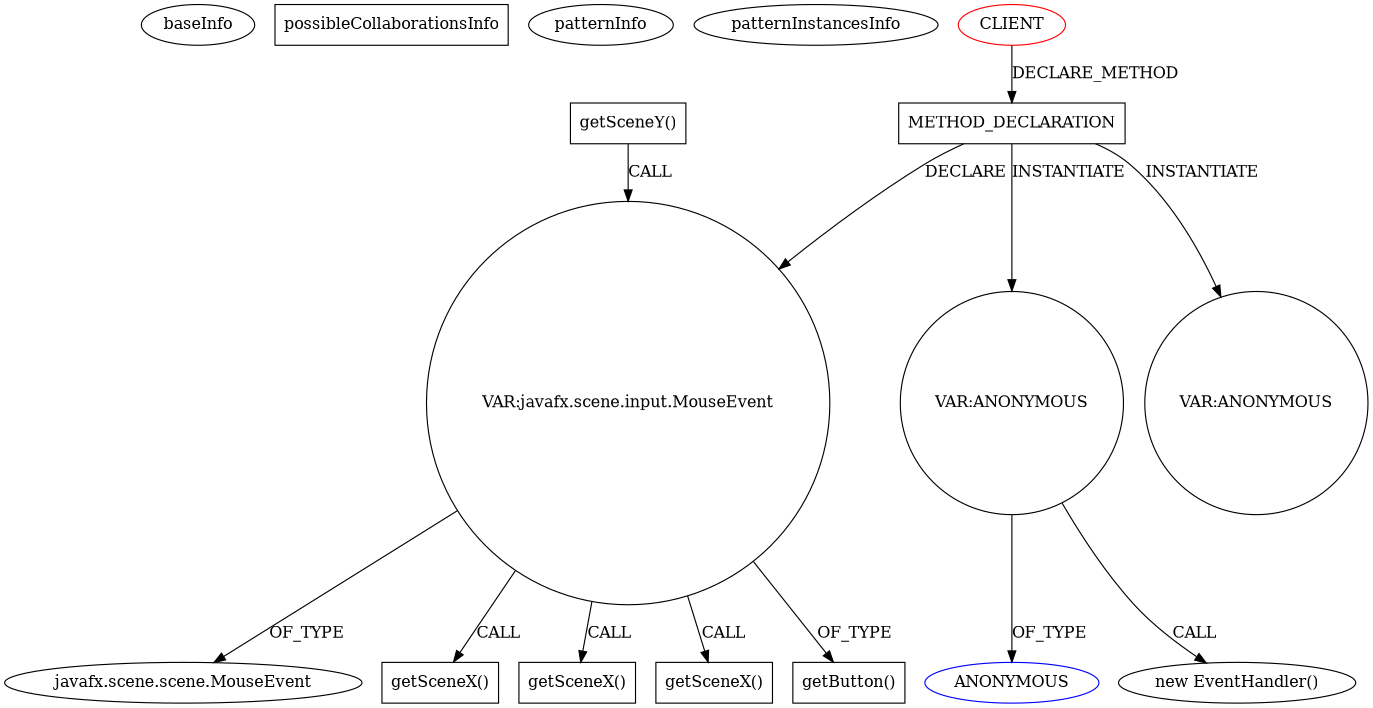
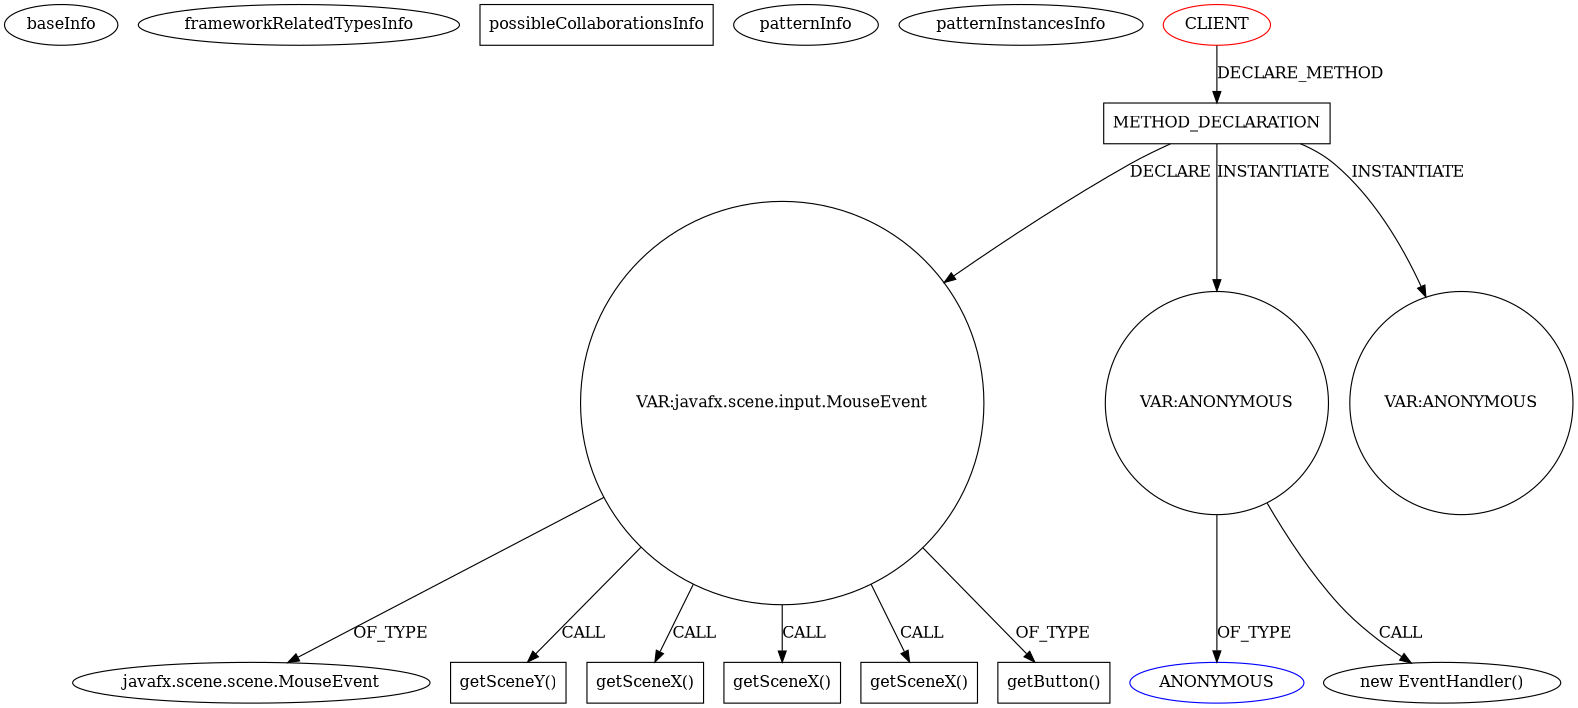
none -> (299, 25)
(628, 167) -> (588, 601)
